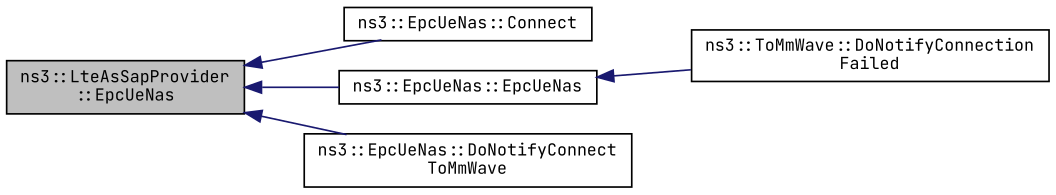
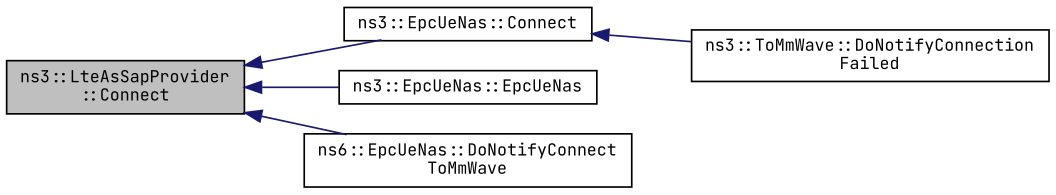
(652, 73) -> (650, 38)
(126, 87) -> (126, 87)
(468, 160) -> (468, 160)
